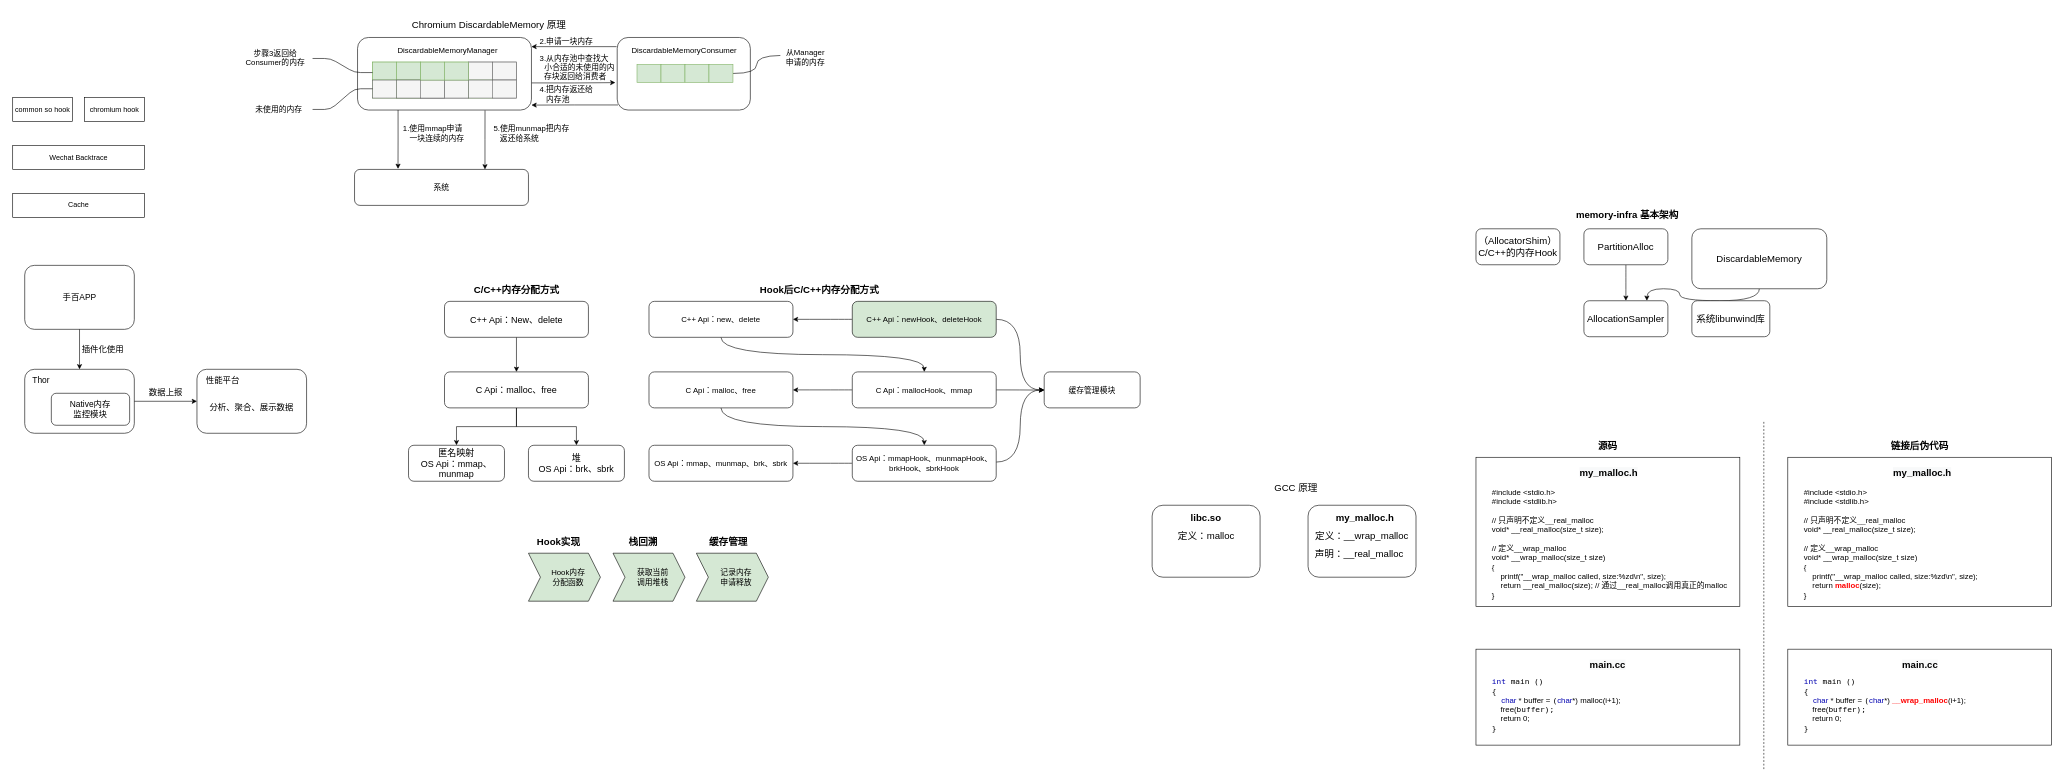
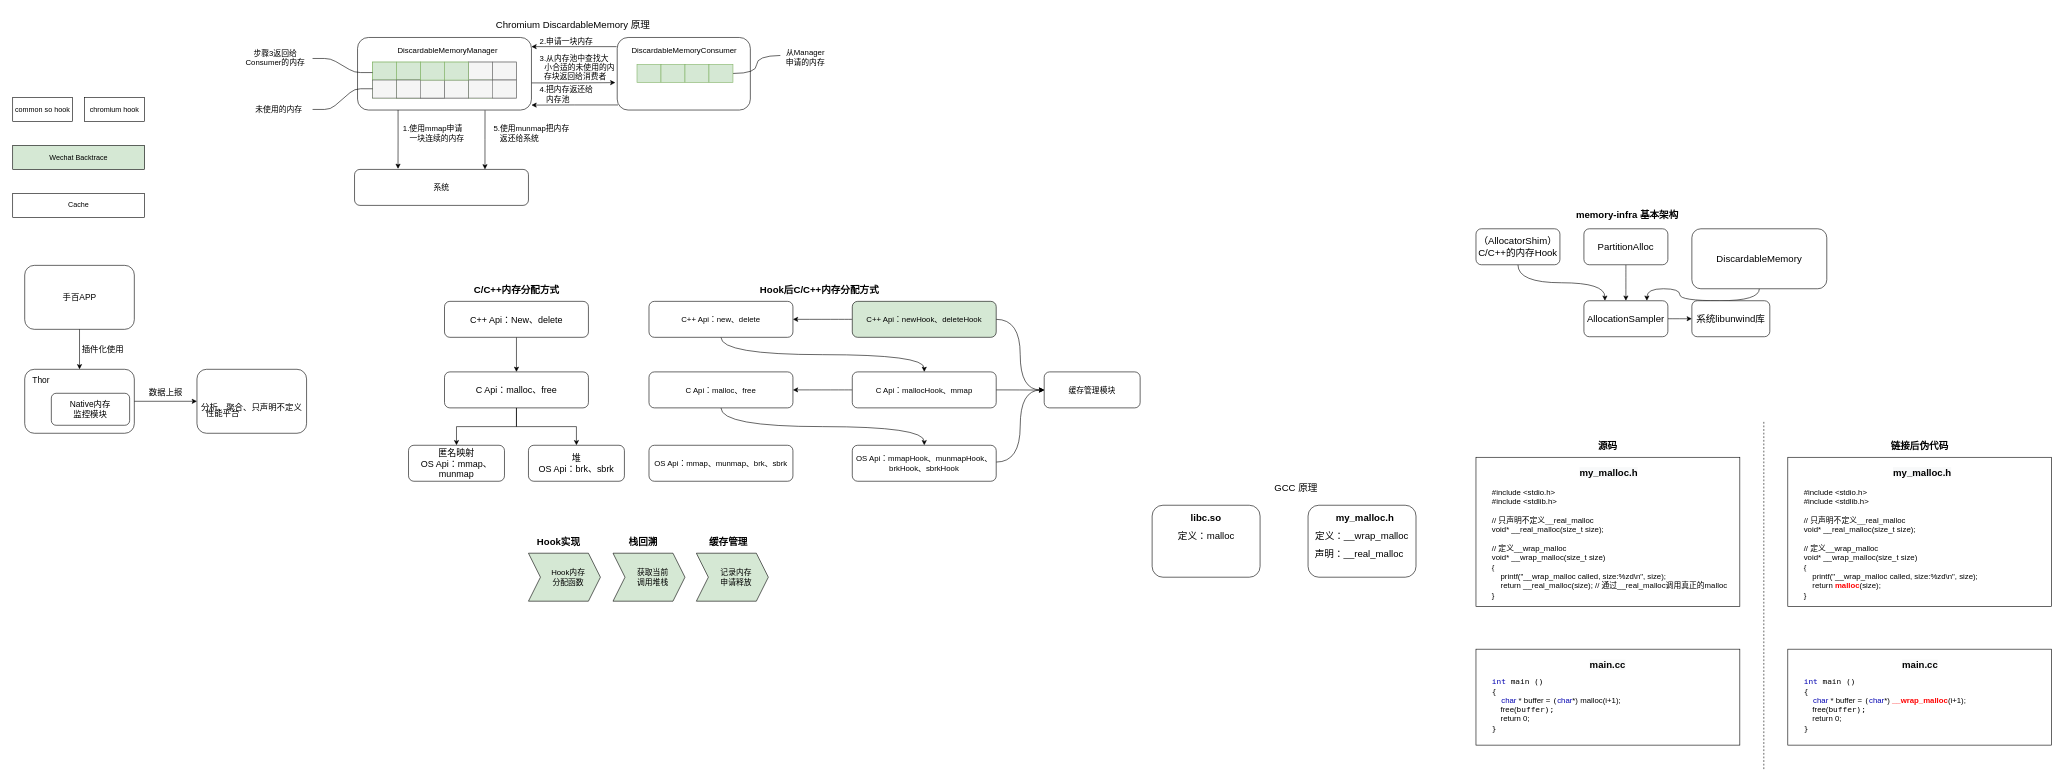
(489, 18) -> (573, 18)
(78, 158) -> (78, 158)
none -> (1535, 280)
none -> (1686, 319)
(222, 380) -> (222, 413)
(251, 402) -> (251, 402)
(798, 464) -> none
